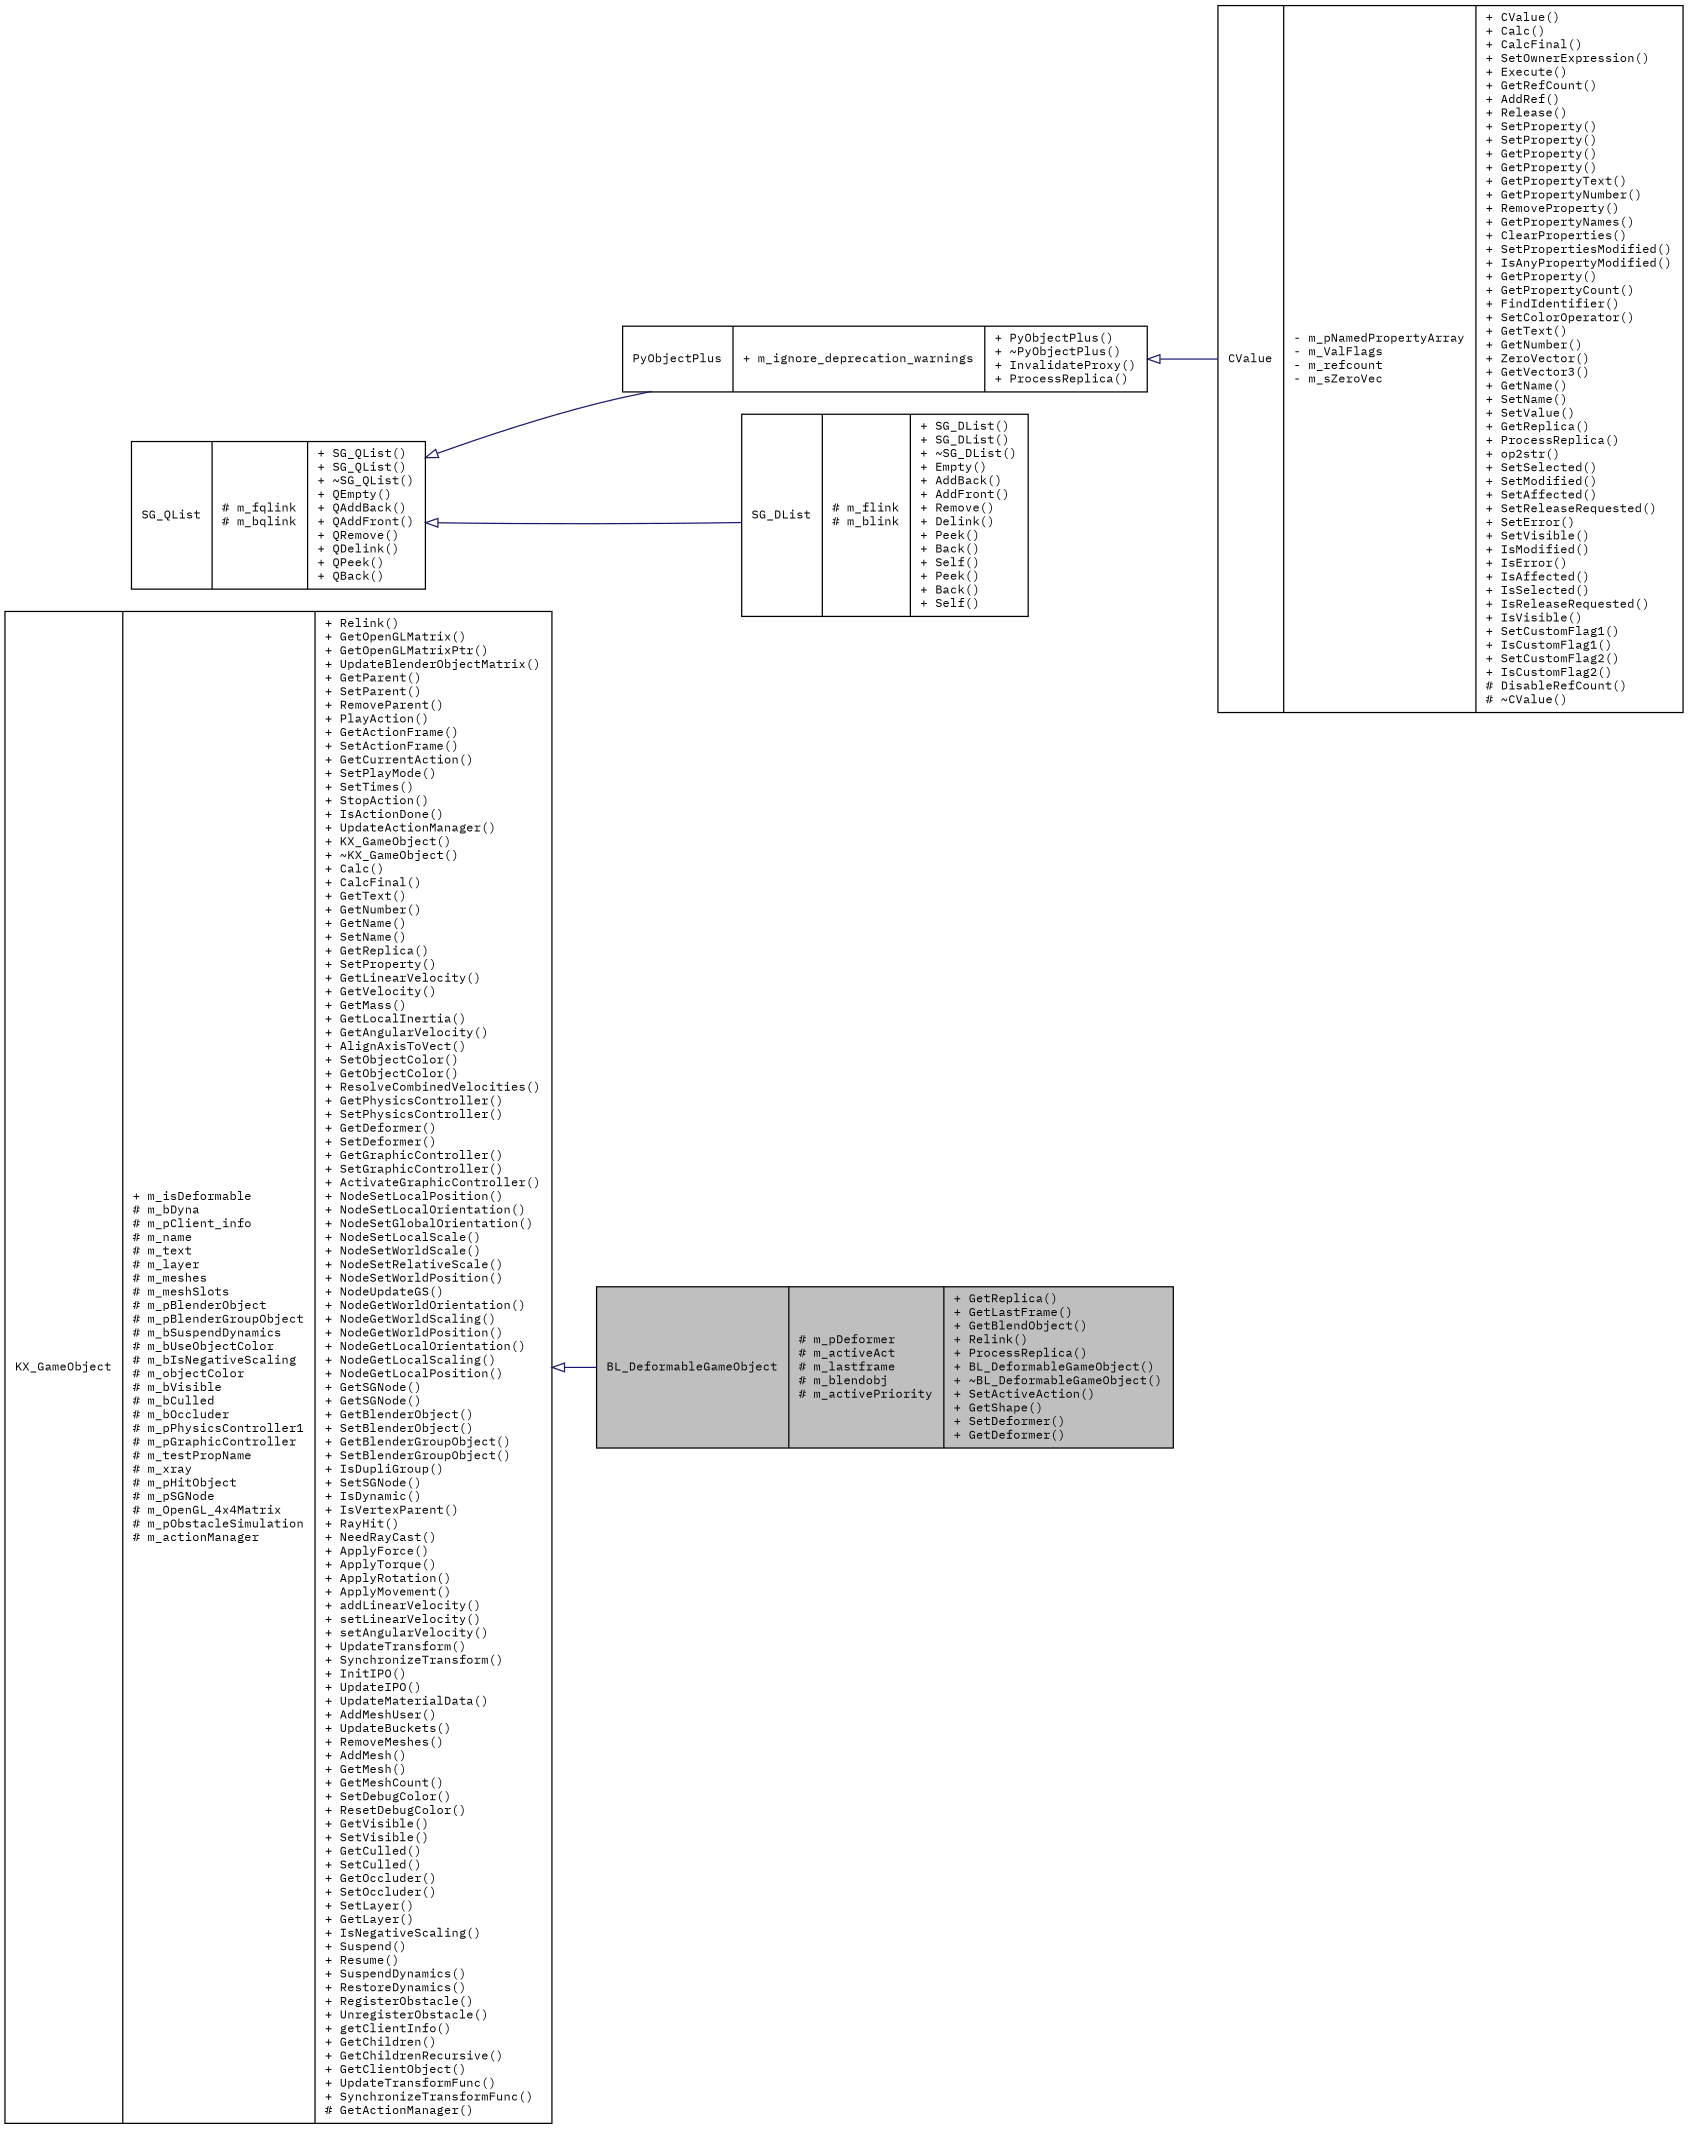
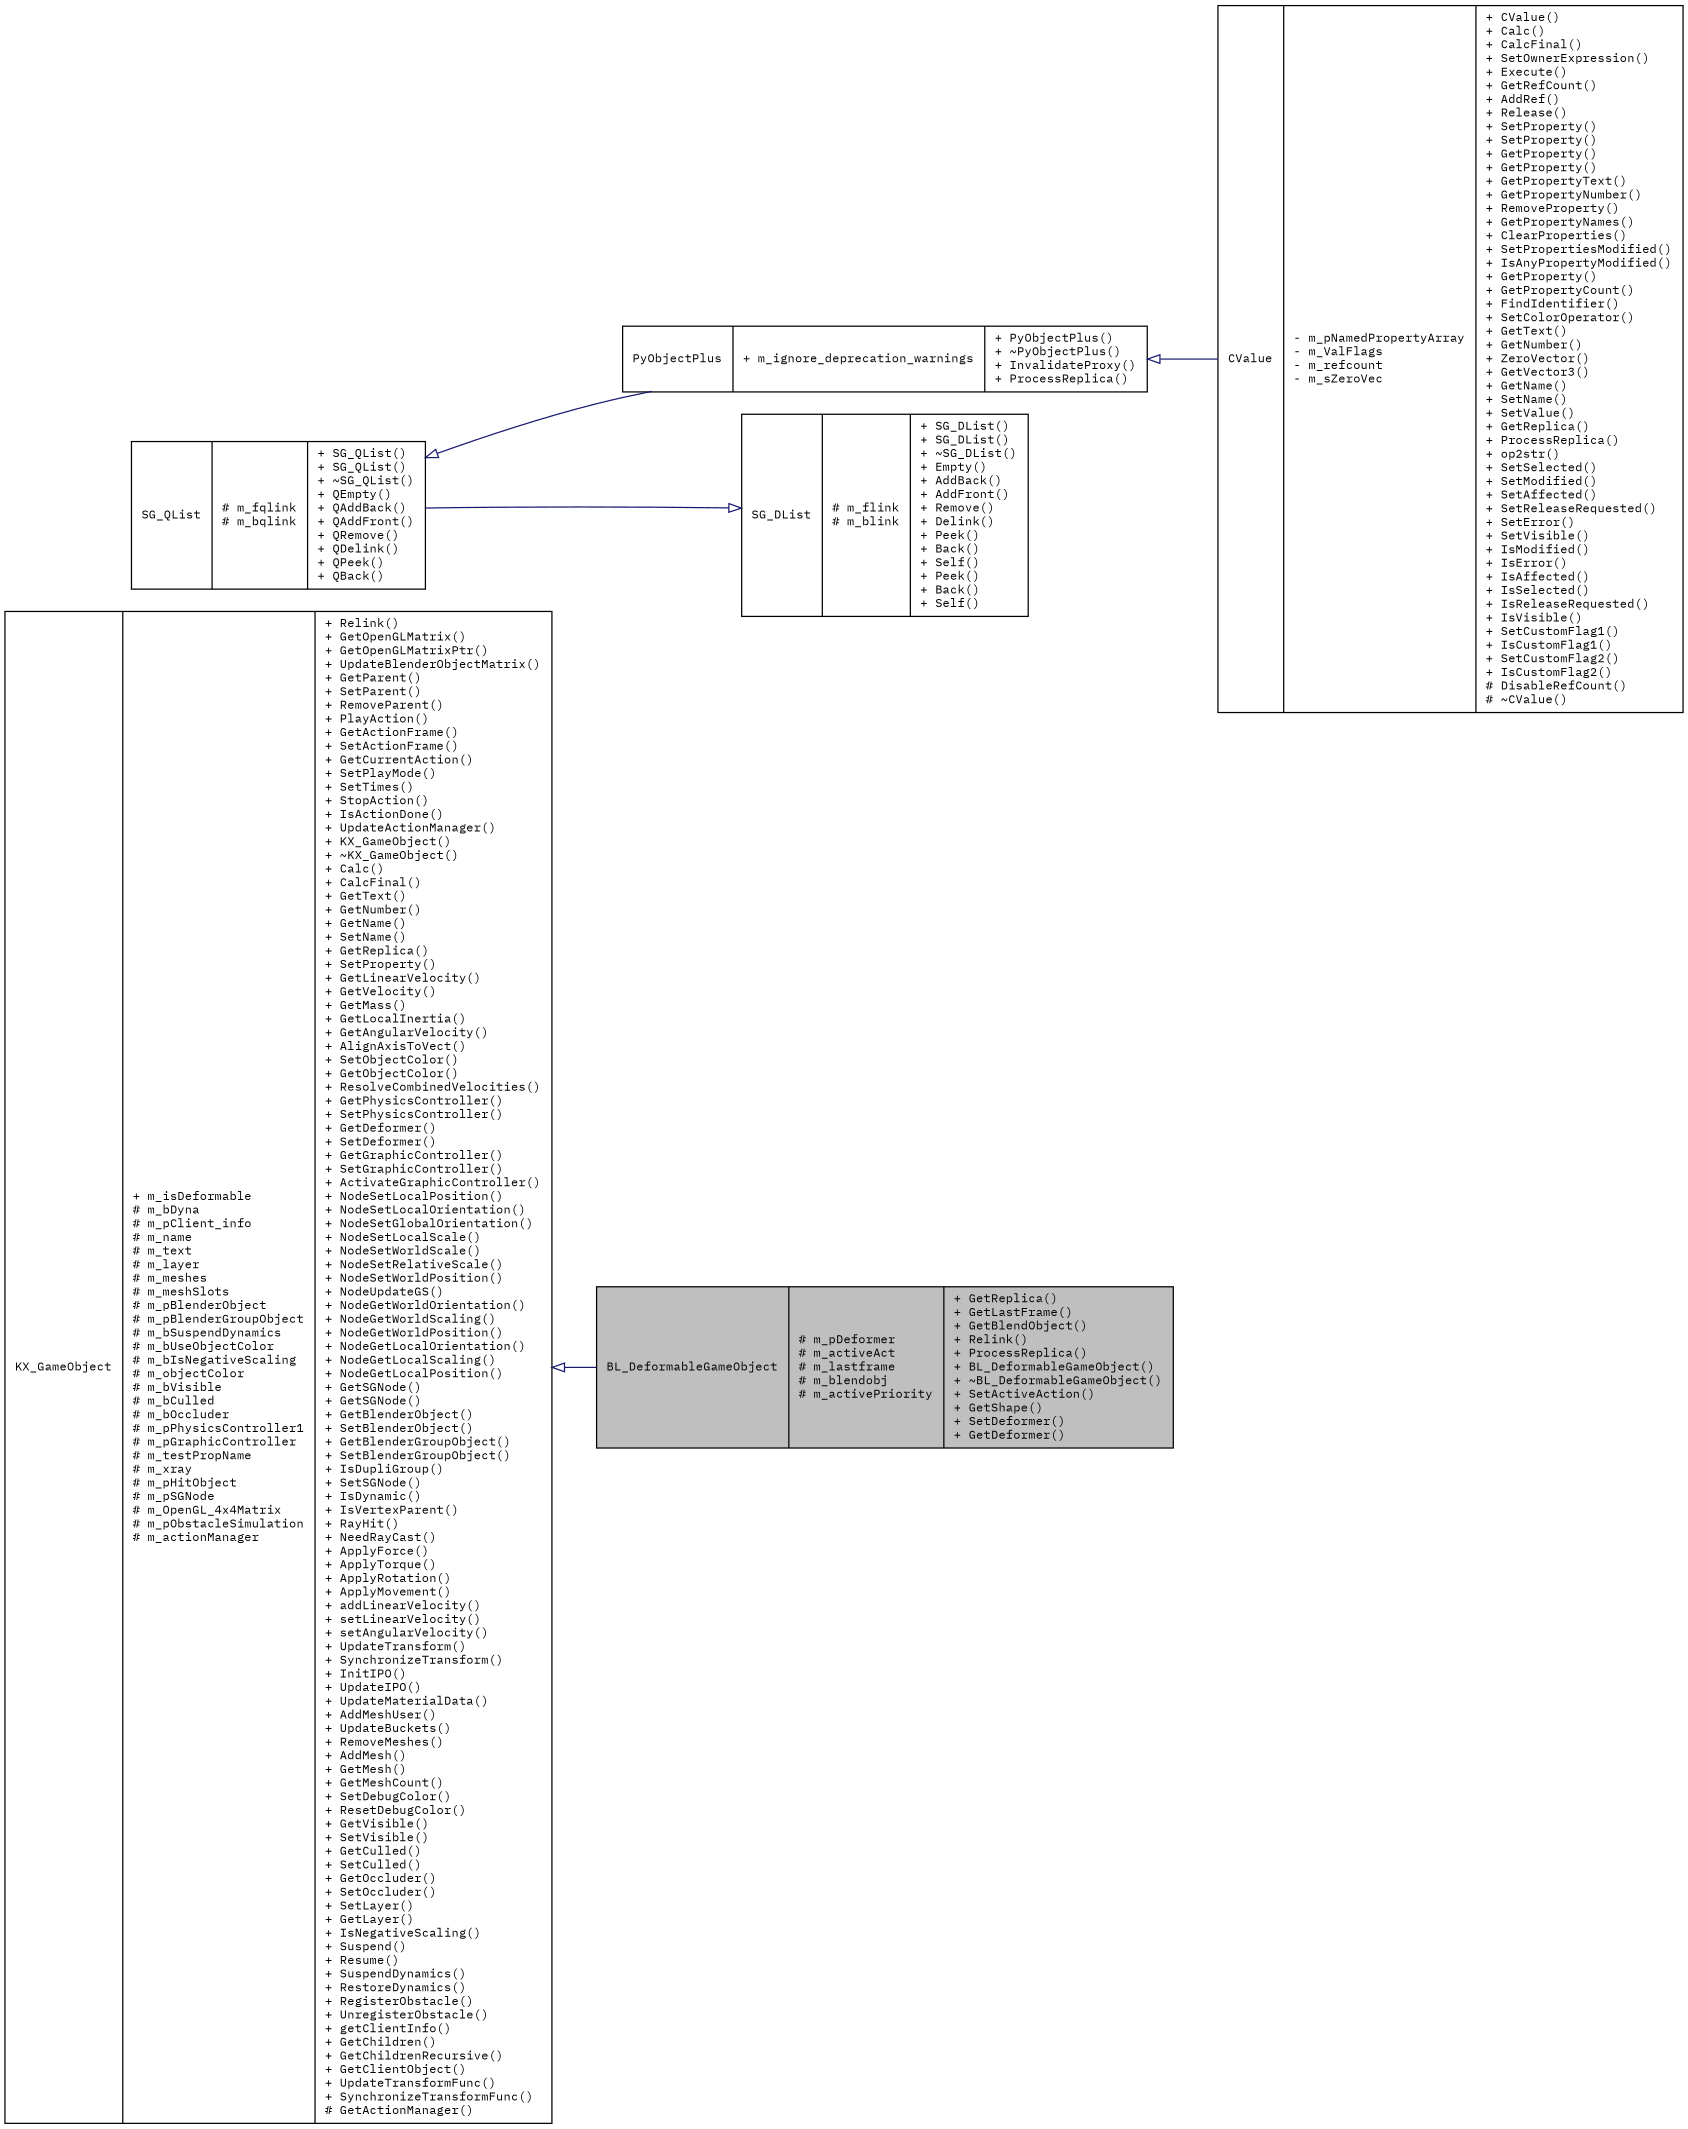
(590, 524) -> (577, 507)
